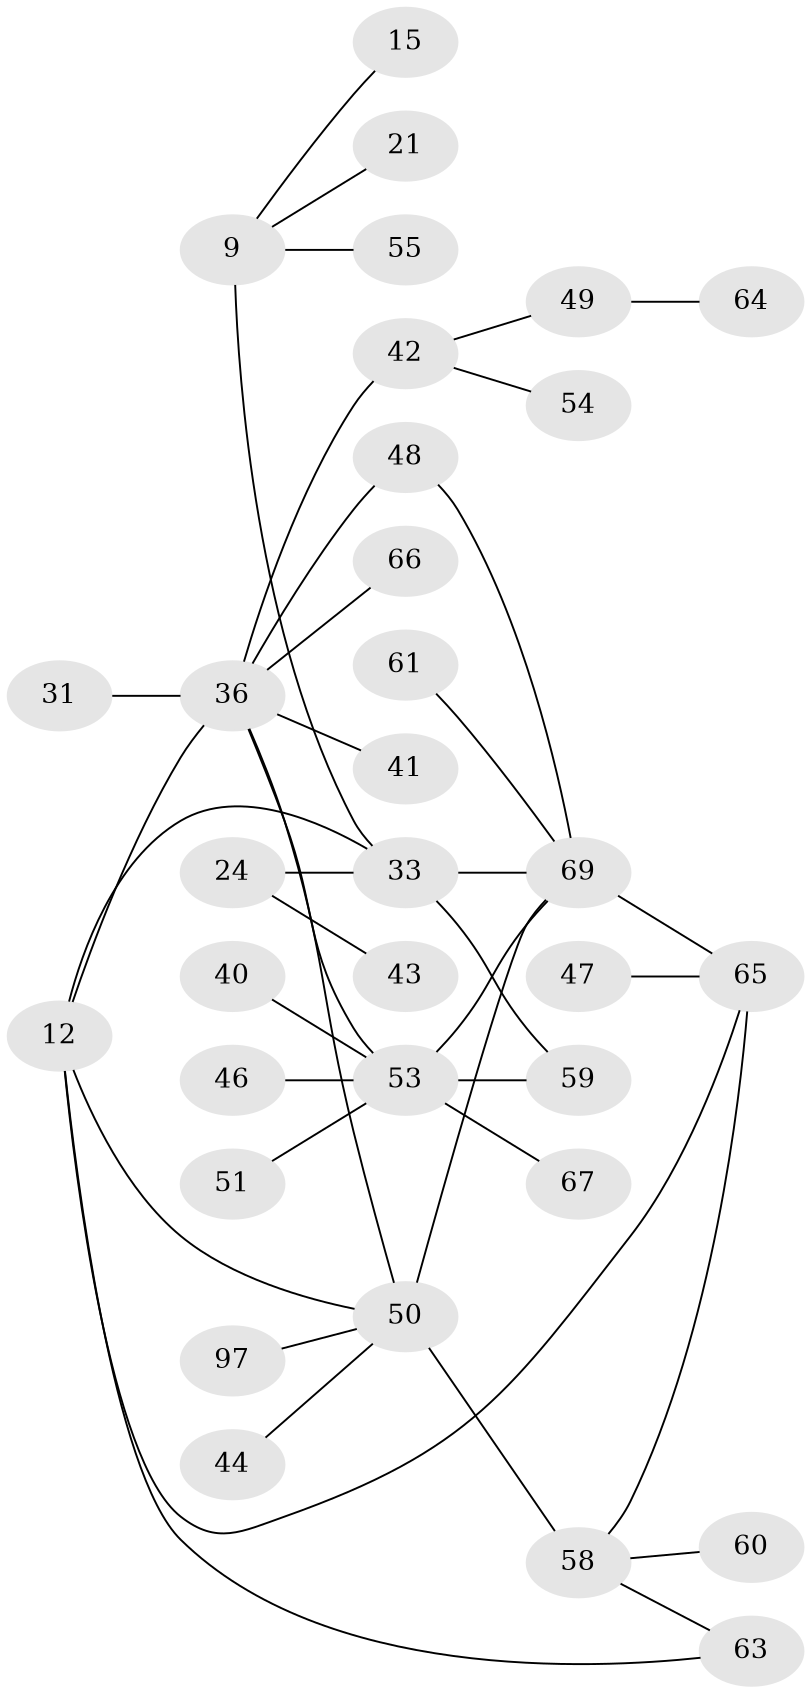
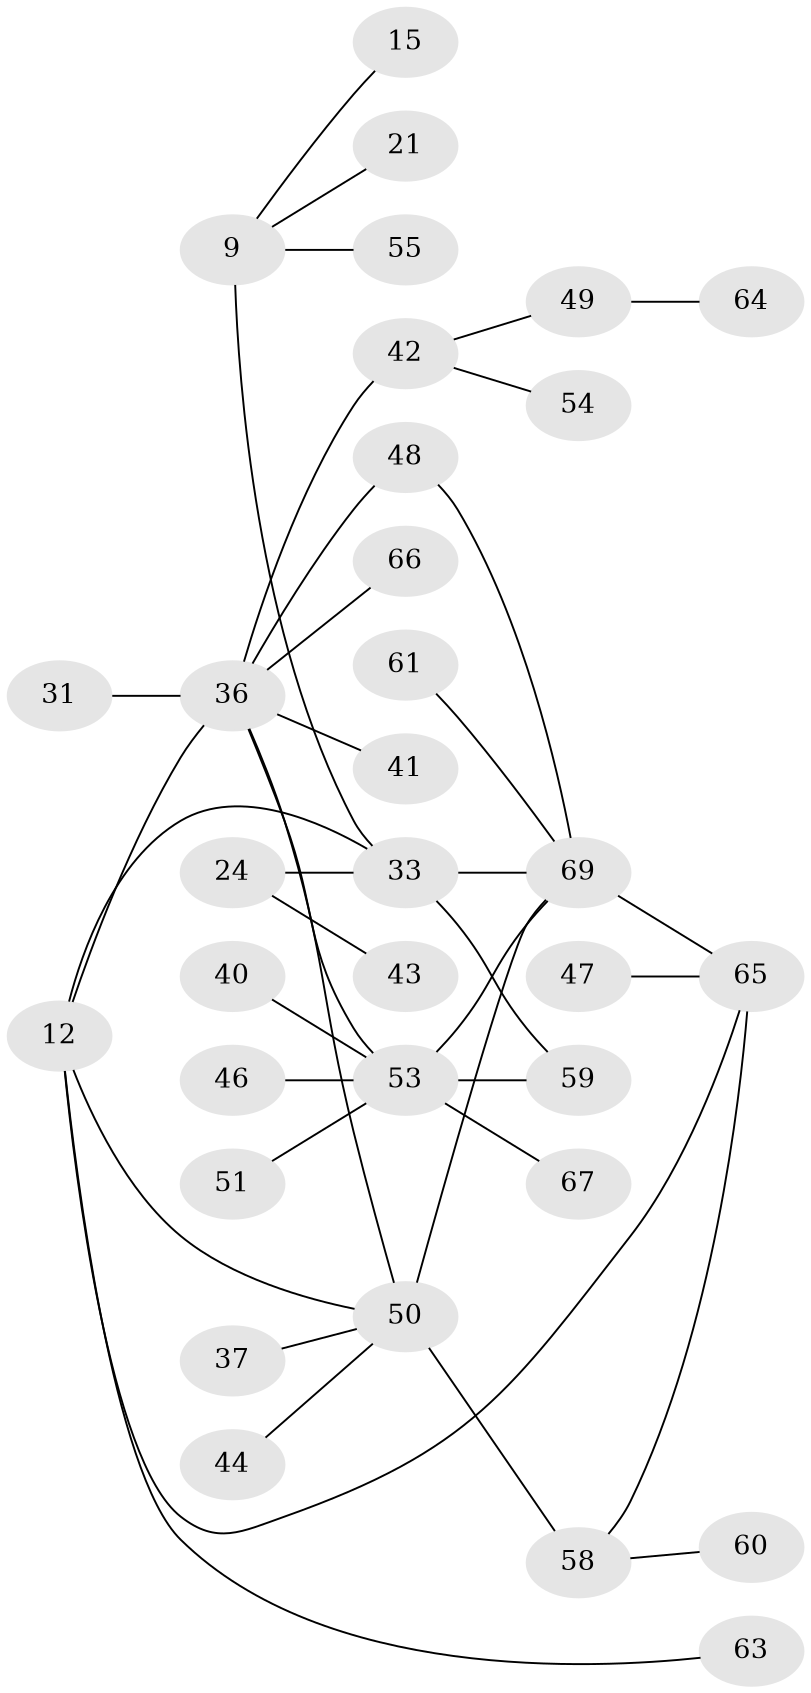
(233, 1361) -> (233, 1361)
(665, 1607) -> none
